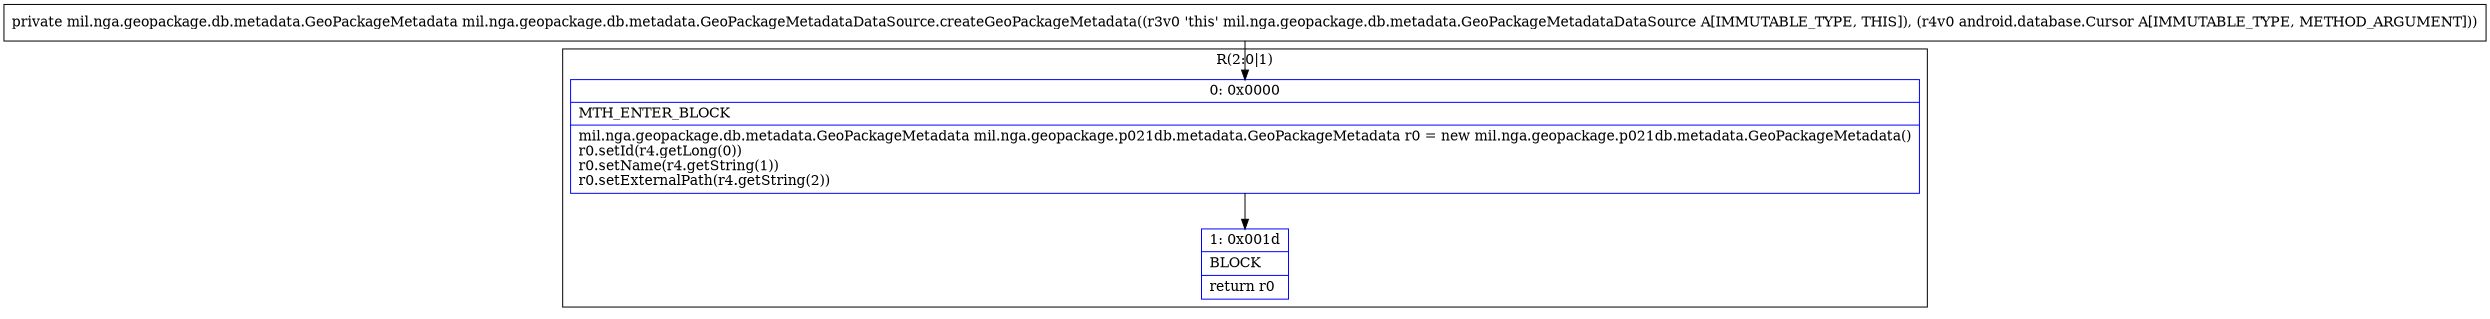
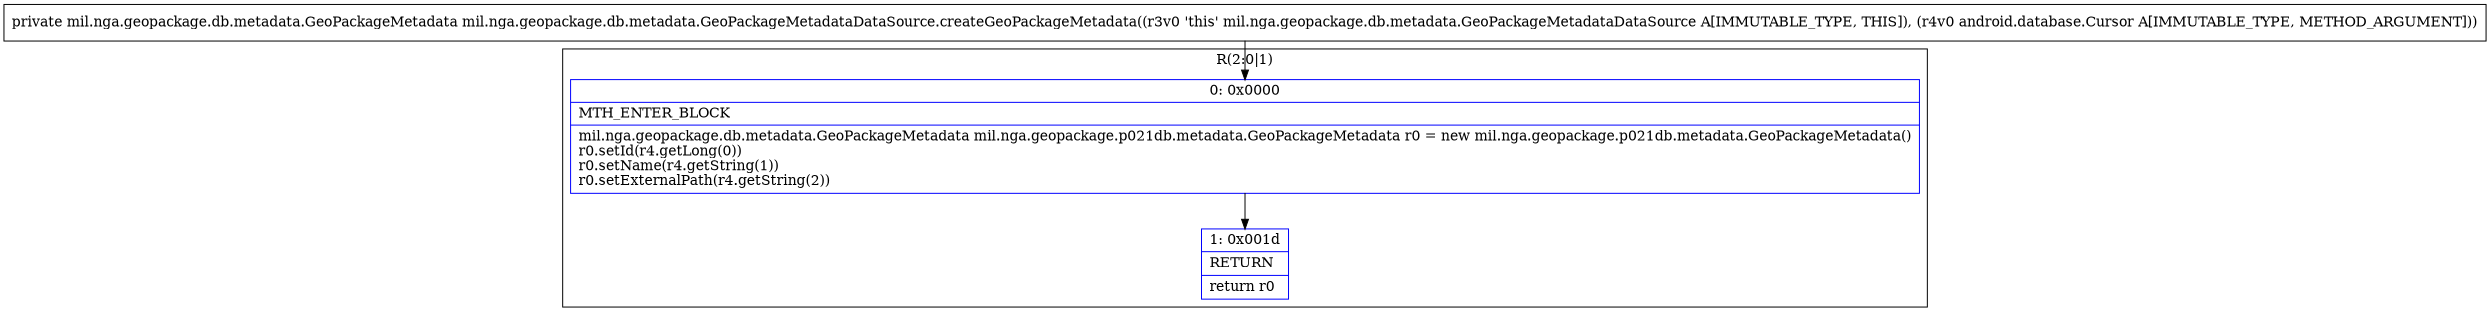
(1235, 263) -> (1242, 263)
